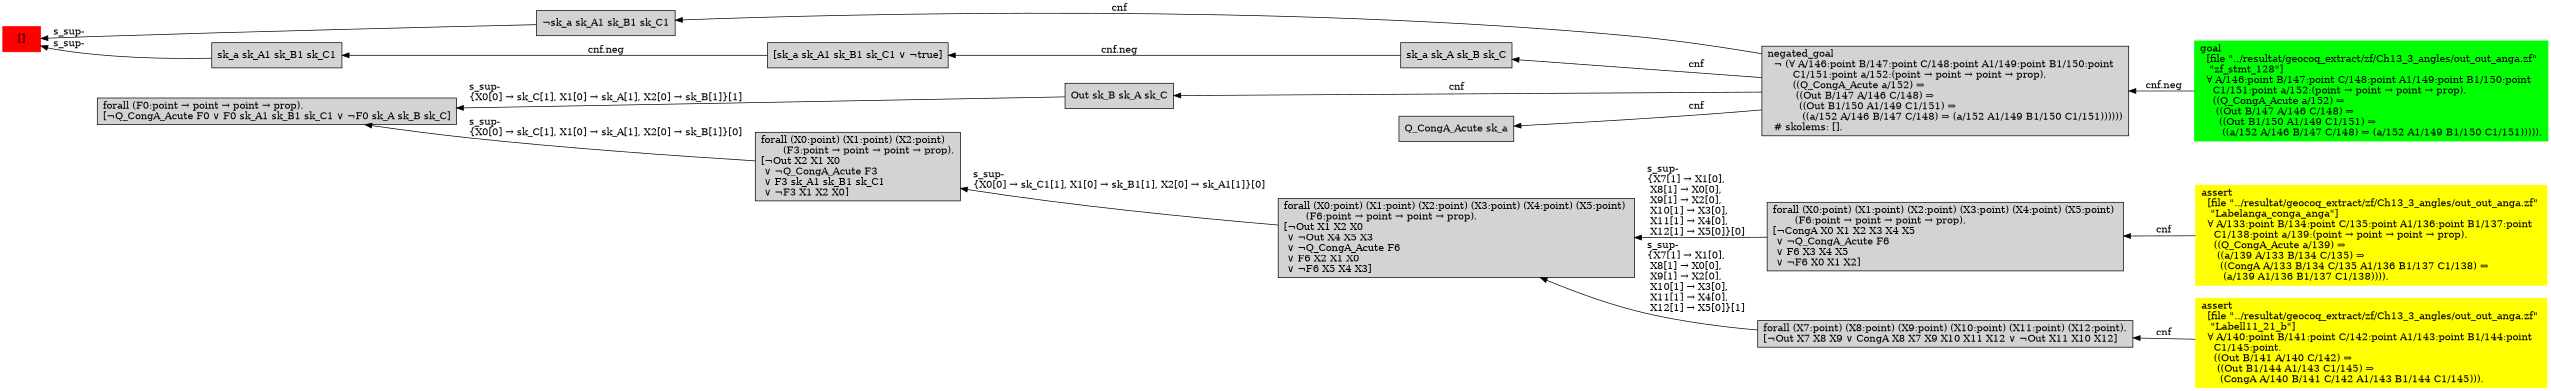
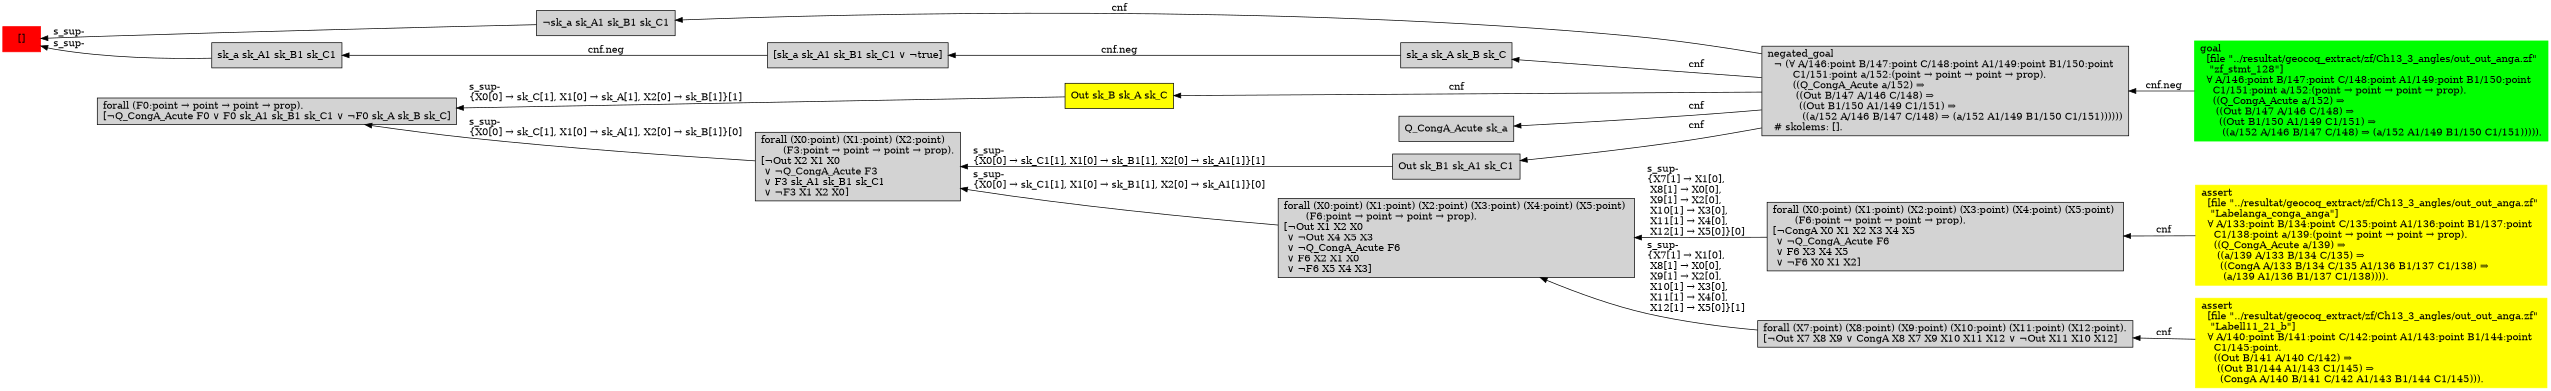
(1119, 96) -> (1119, 96)
none -> (1456, 167)
